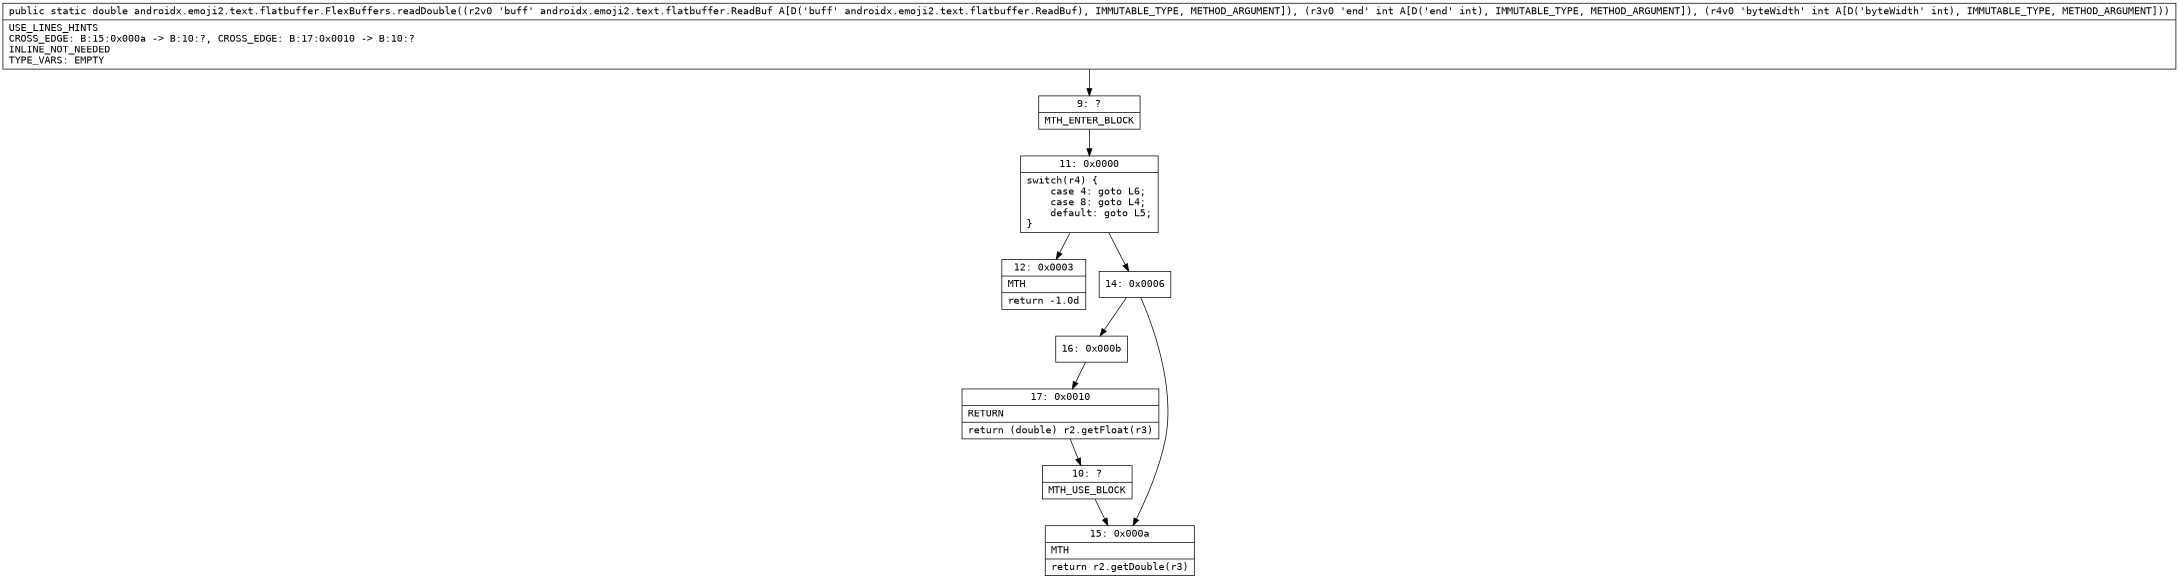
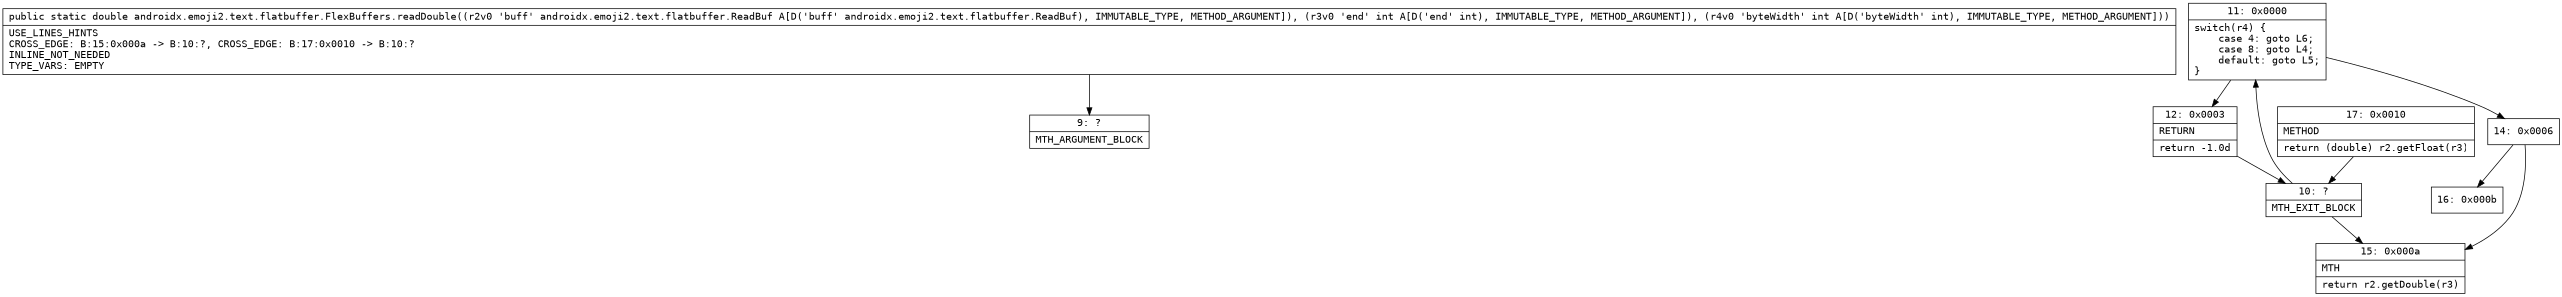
(1089, 120) -> (1089, 140)
(1089, 139) -> (2264, 139)
none -> (2258, 168)
(1017, 284) -> (2177, 131)
(1081, 372) -> none
(986, 414) -> (2301, 131)
(1087, 490) -> (2314, 208)
